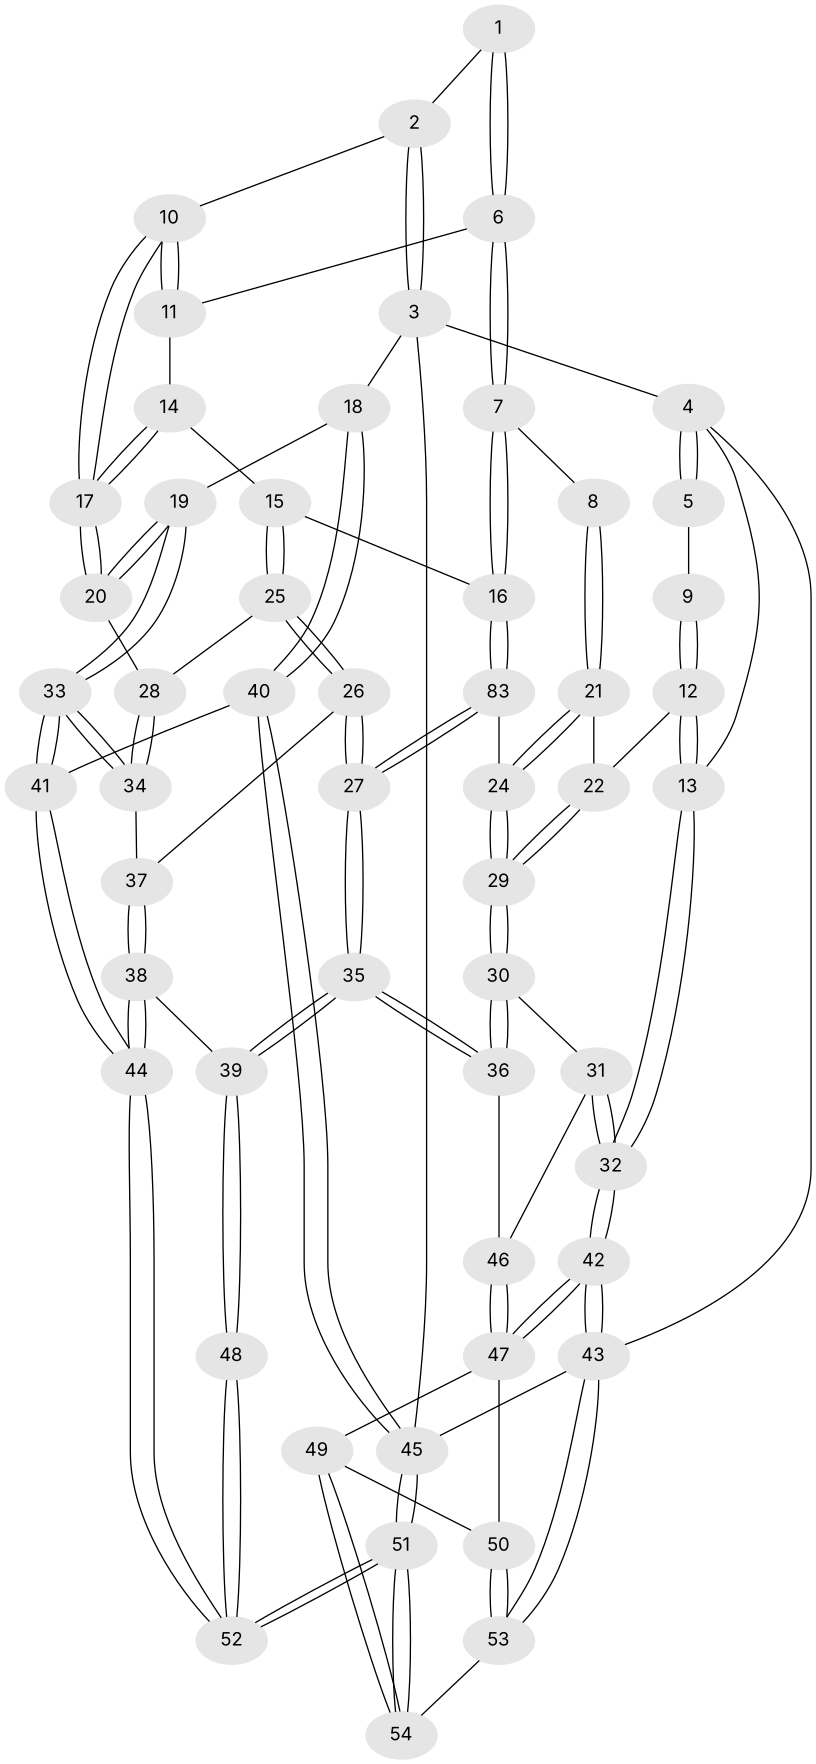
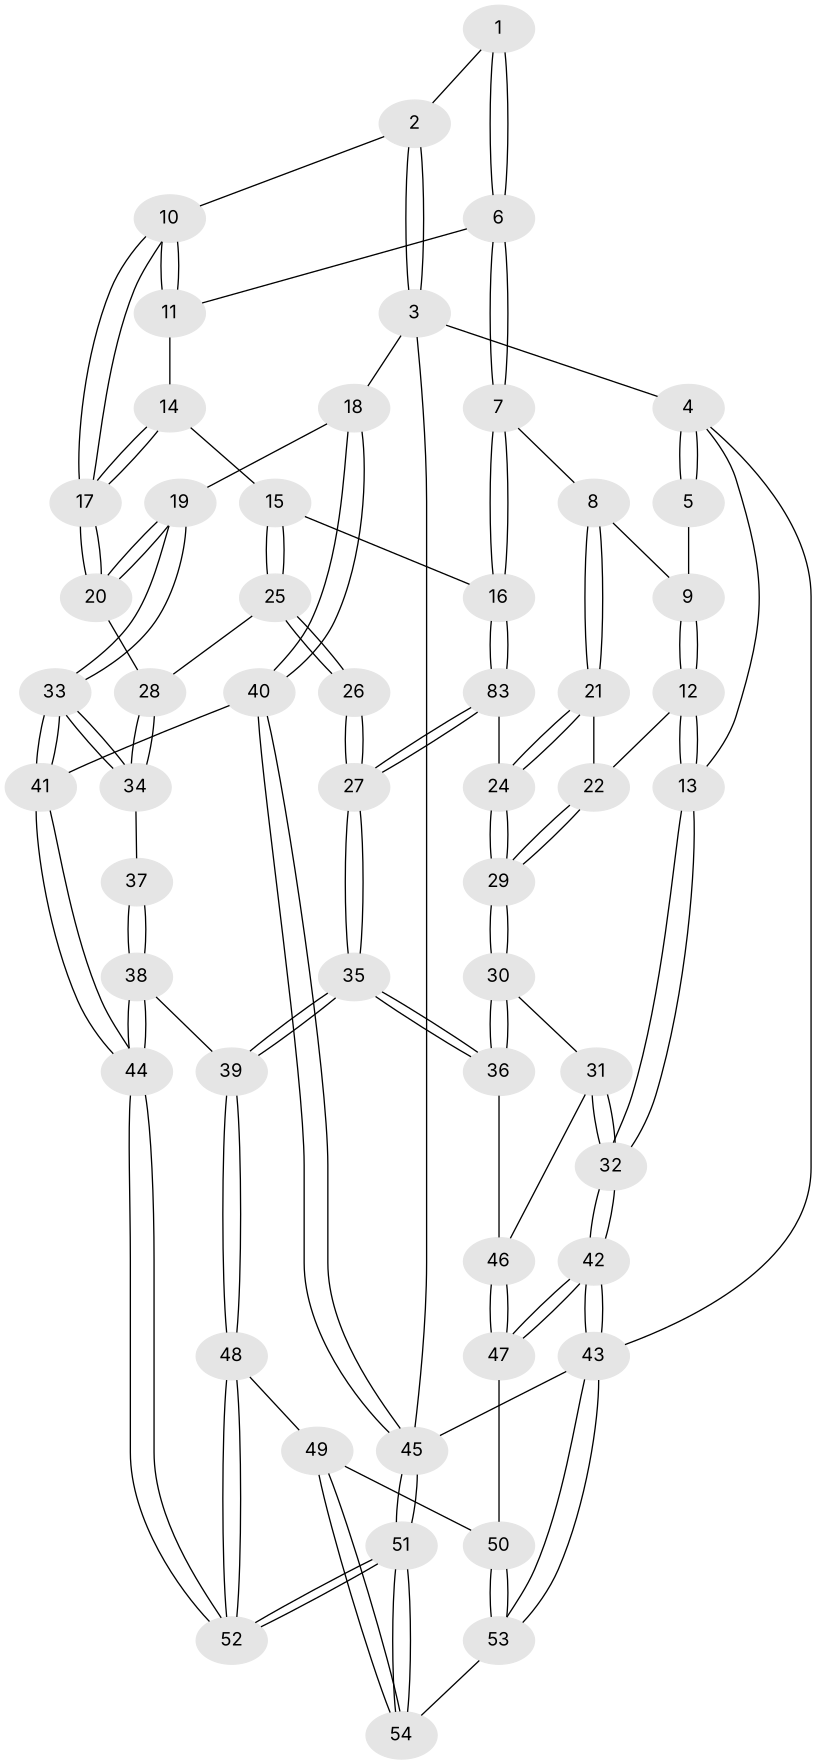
none -> (641, 550)
(246, 787) -> none
(408, 1404) -> (275, 1404)
